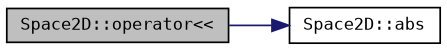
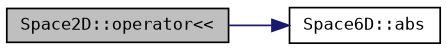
(365, 25) -> (365, 25)
